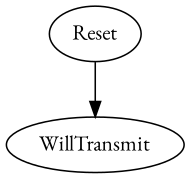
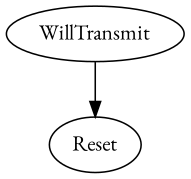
(95, 82) -> (95, 82)
